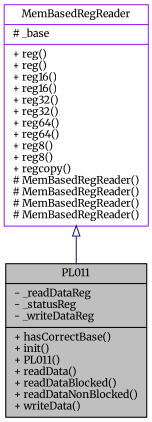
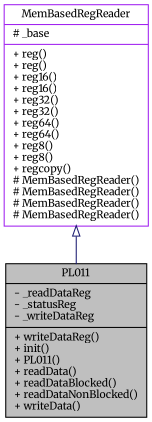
(63, 337) -> (57, 337)
